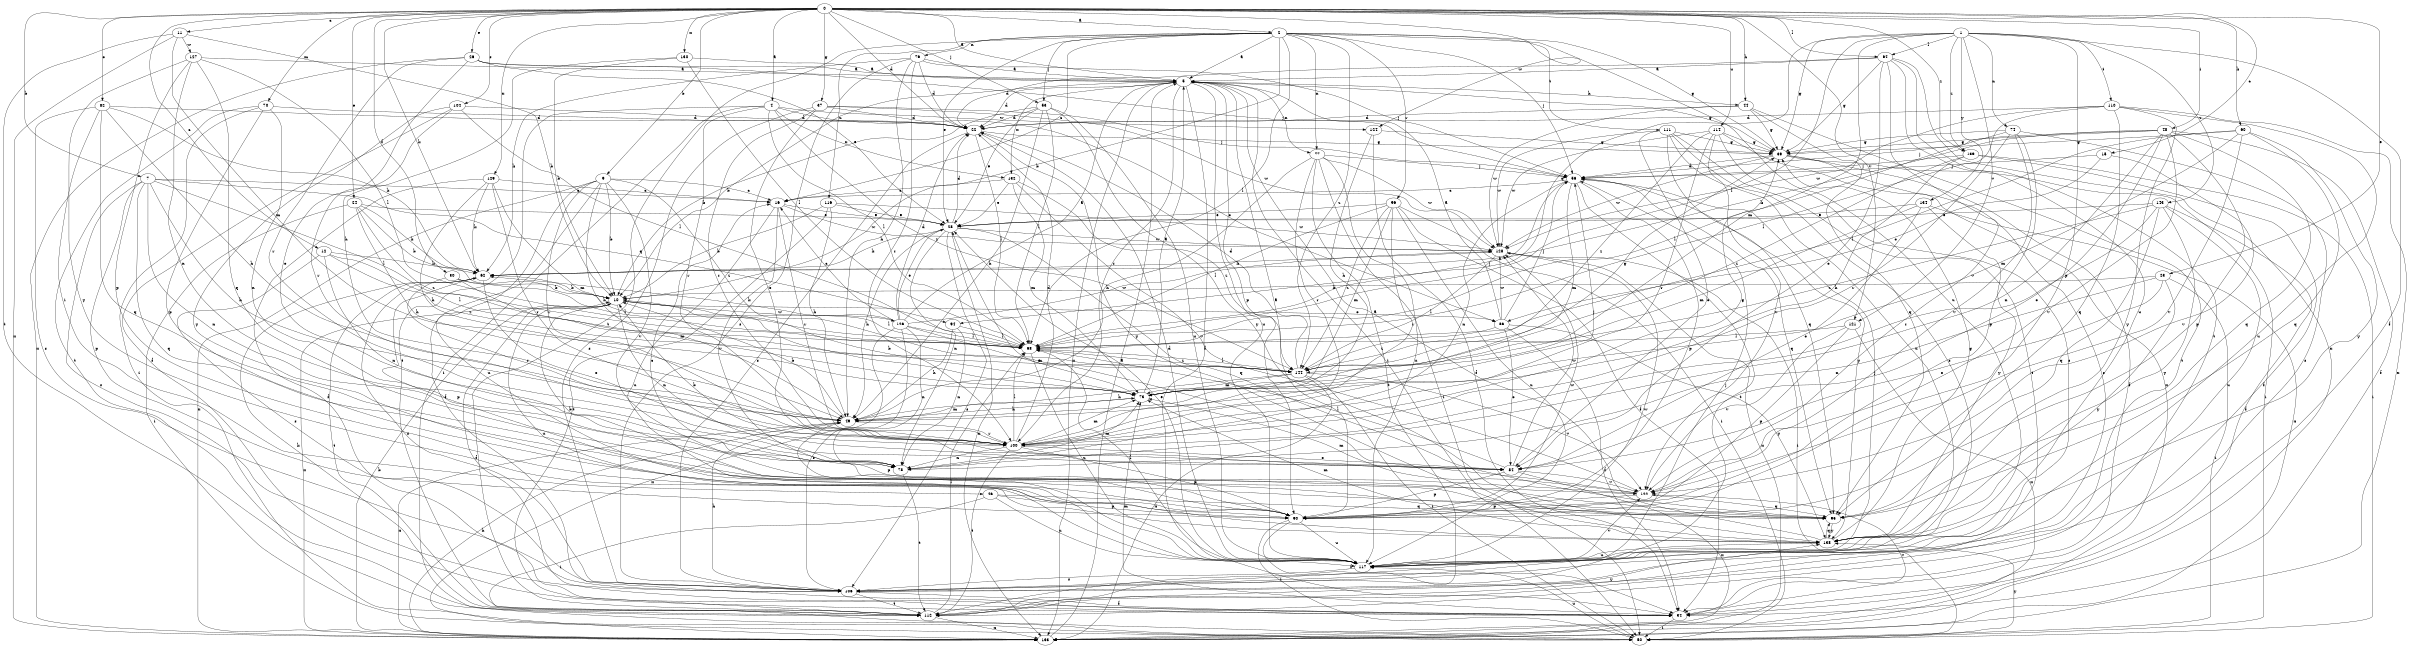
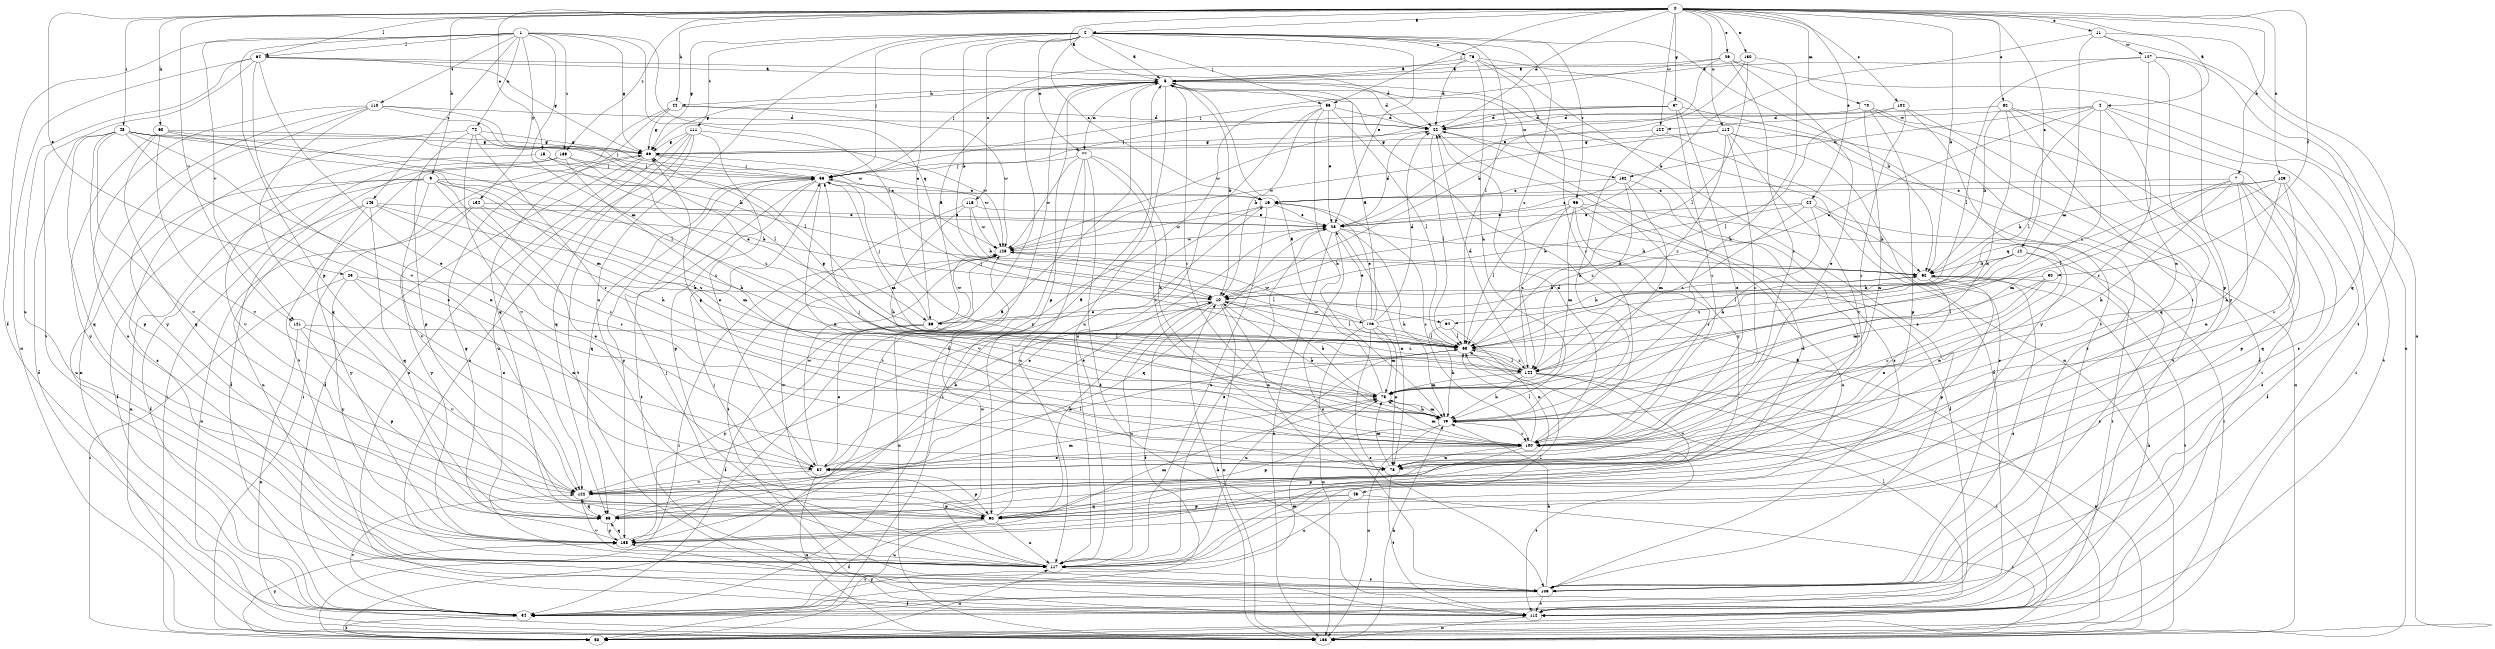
none -> (921, 107)
(1690, 167) -> (746, 167)
(1408, 323) -> (1258, 301)
